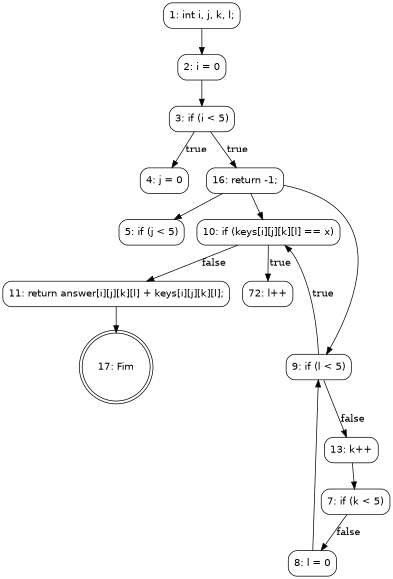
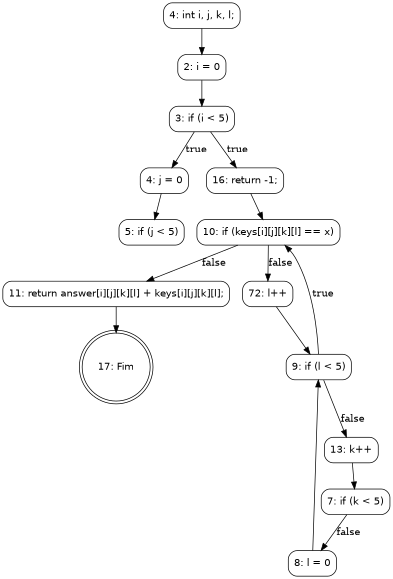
(202, 16) -> (202, 16)
(202, 205) -> (159, 203)
(357, 249) -> (291, 327)
(280, 263) -> (280, 263)
